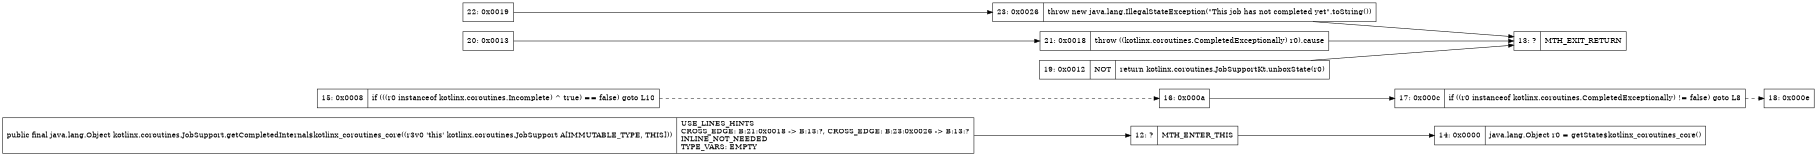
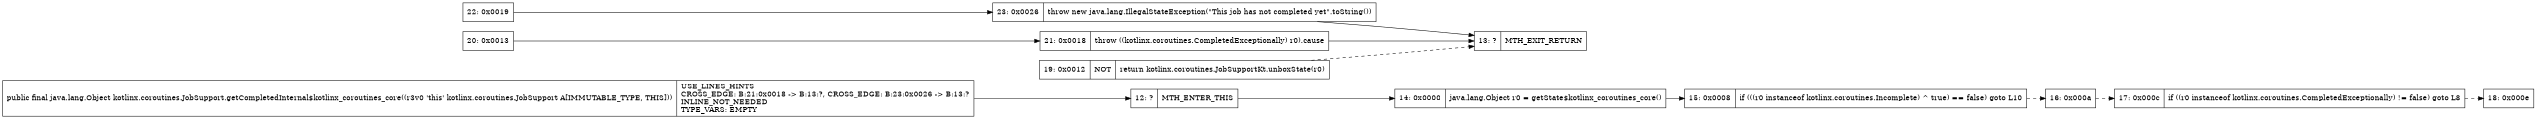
(1410, 53) -> (1390, 54)
(1300, 98) -> (2102, 98)
none -> (1673, 98)
